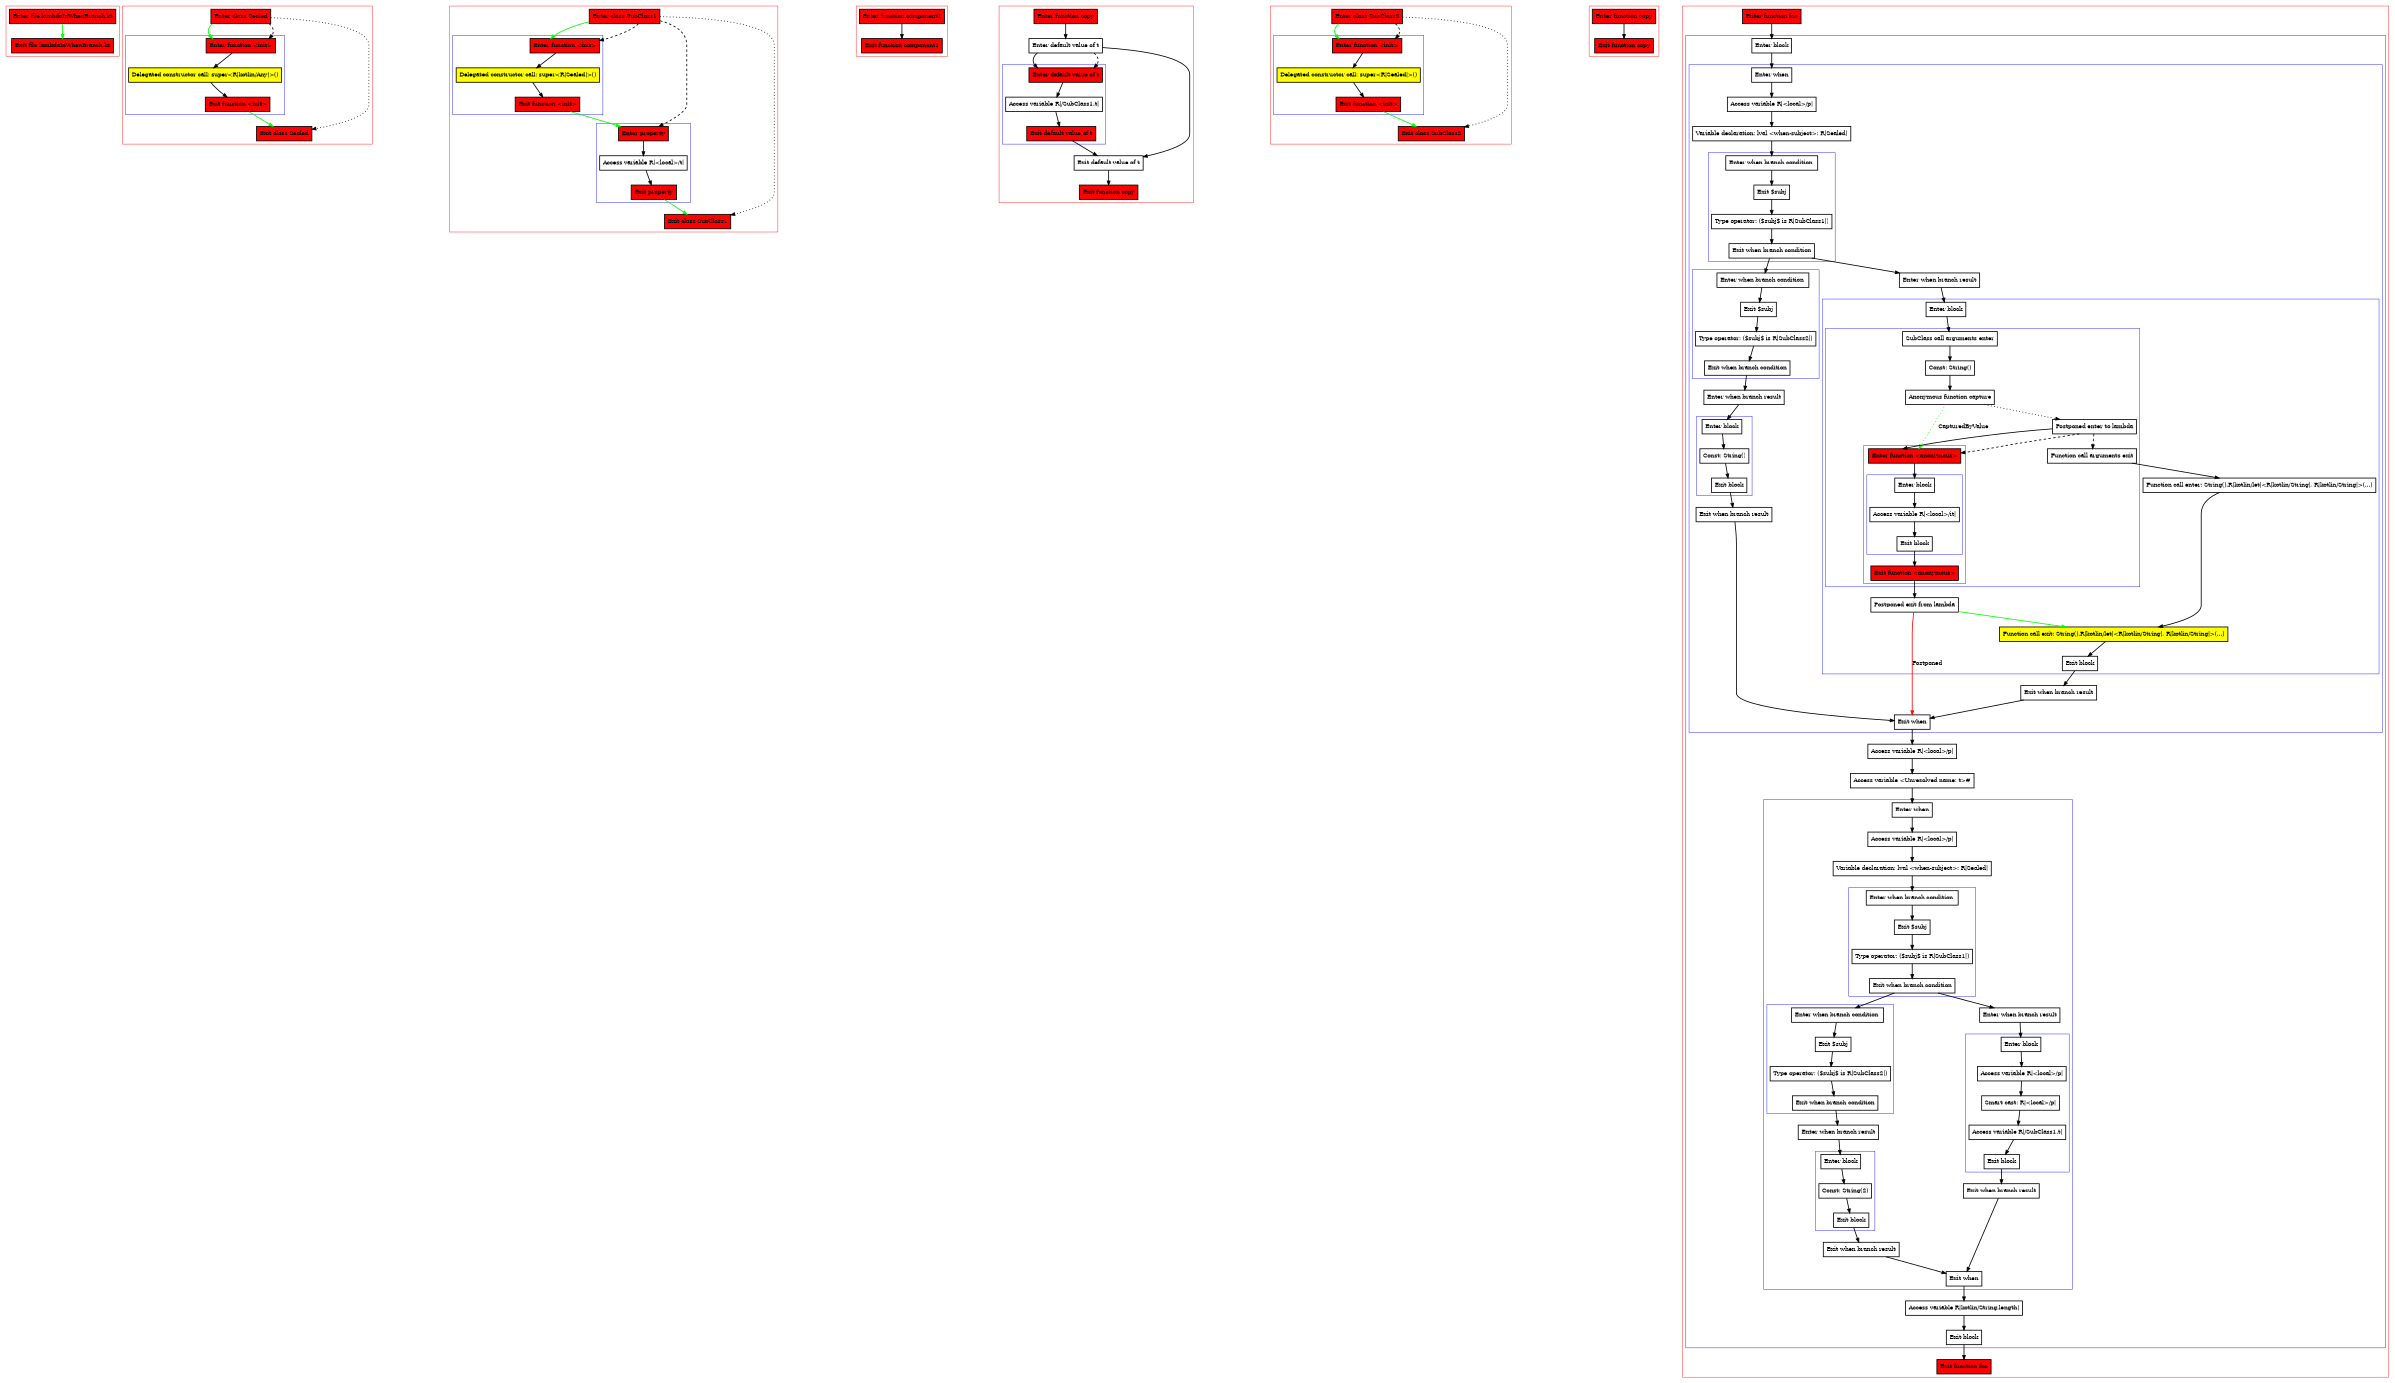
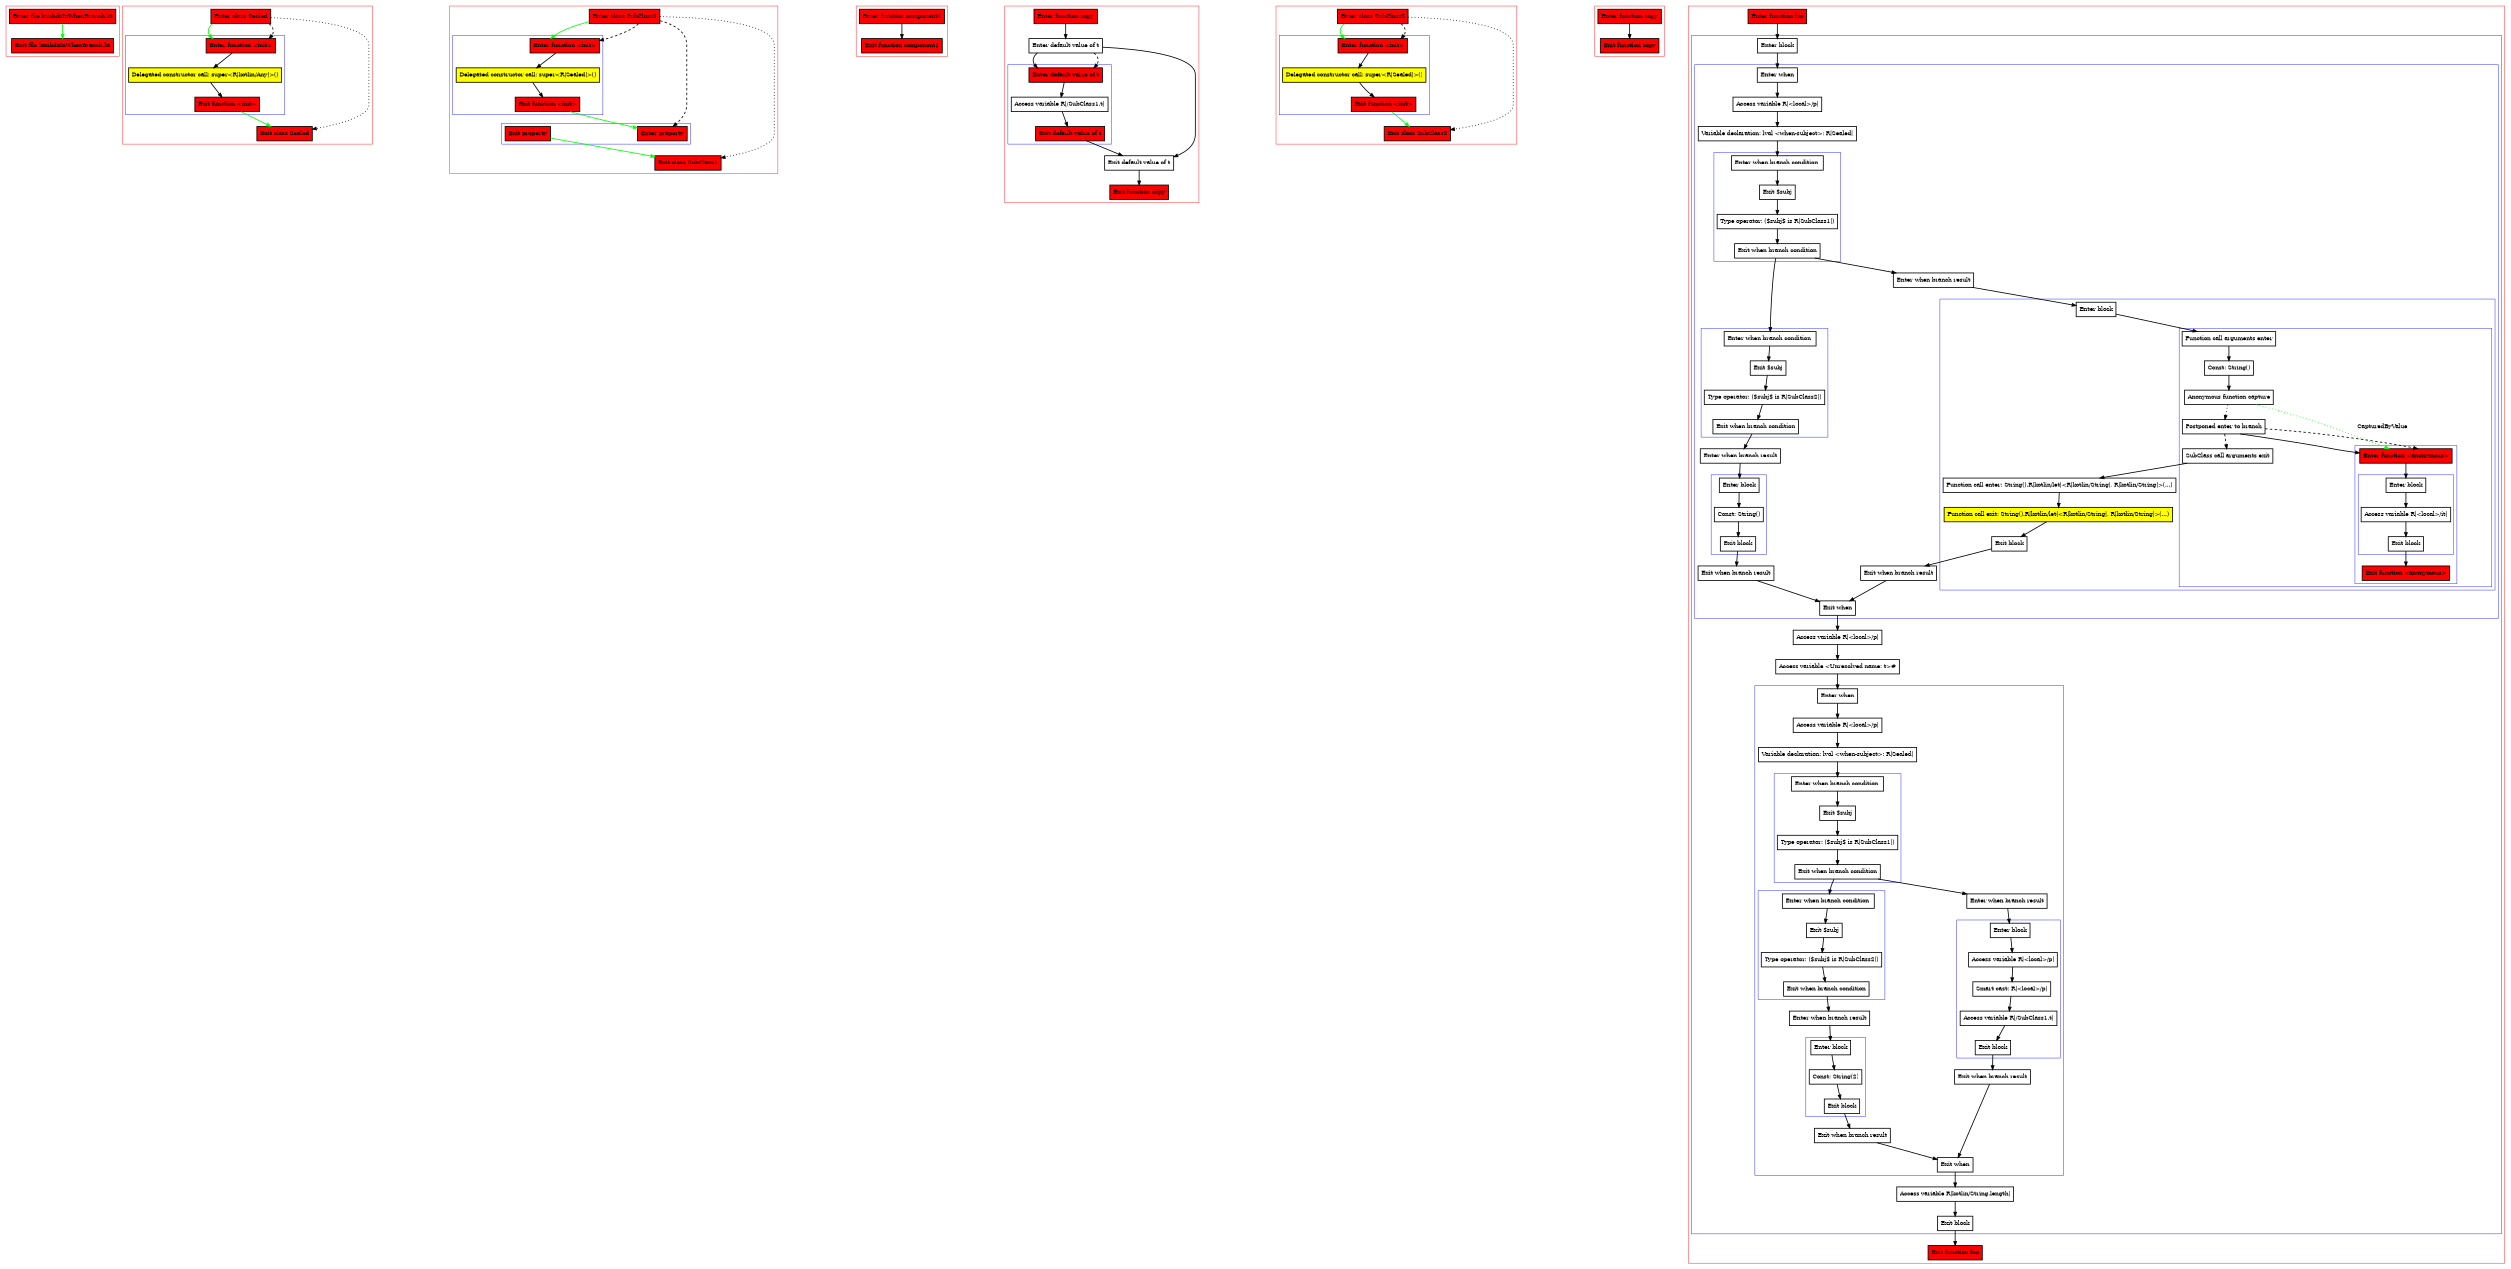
(643, 163) -> none
(1950, 339) -> (2229, 339)
(2094, 427) -> (2224, 427)
(2092, 456) -> (2228, 456)
(1915, 605) -> none
